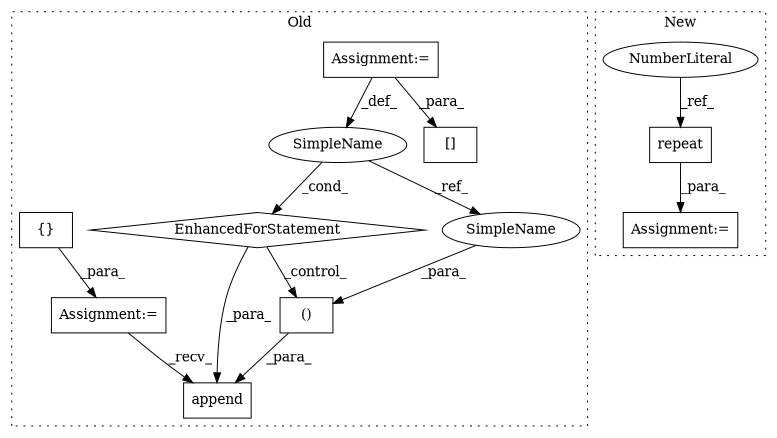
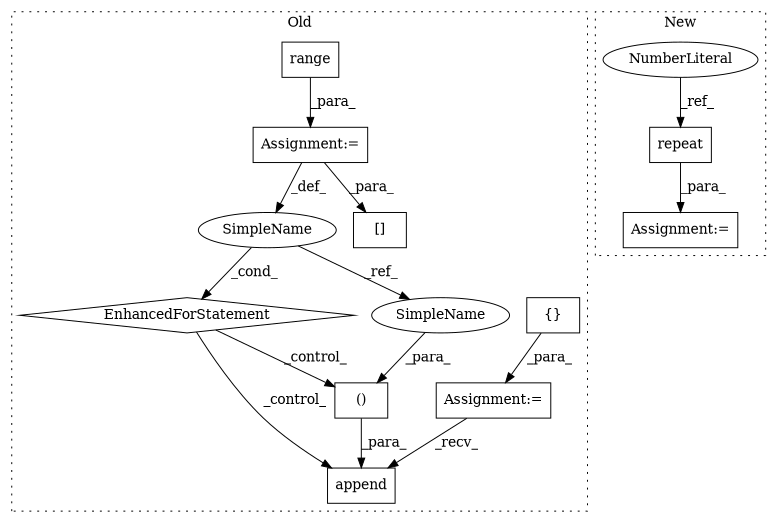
none -> (310, 60)
(249, 315) -> (295, 400)
